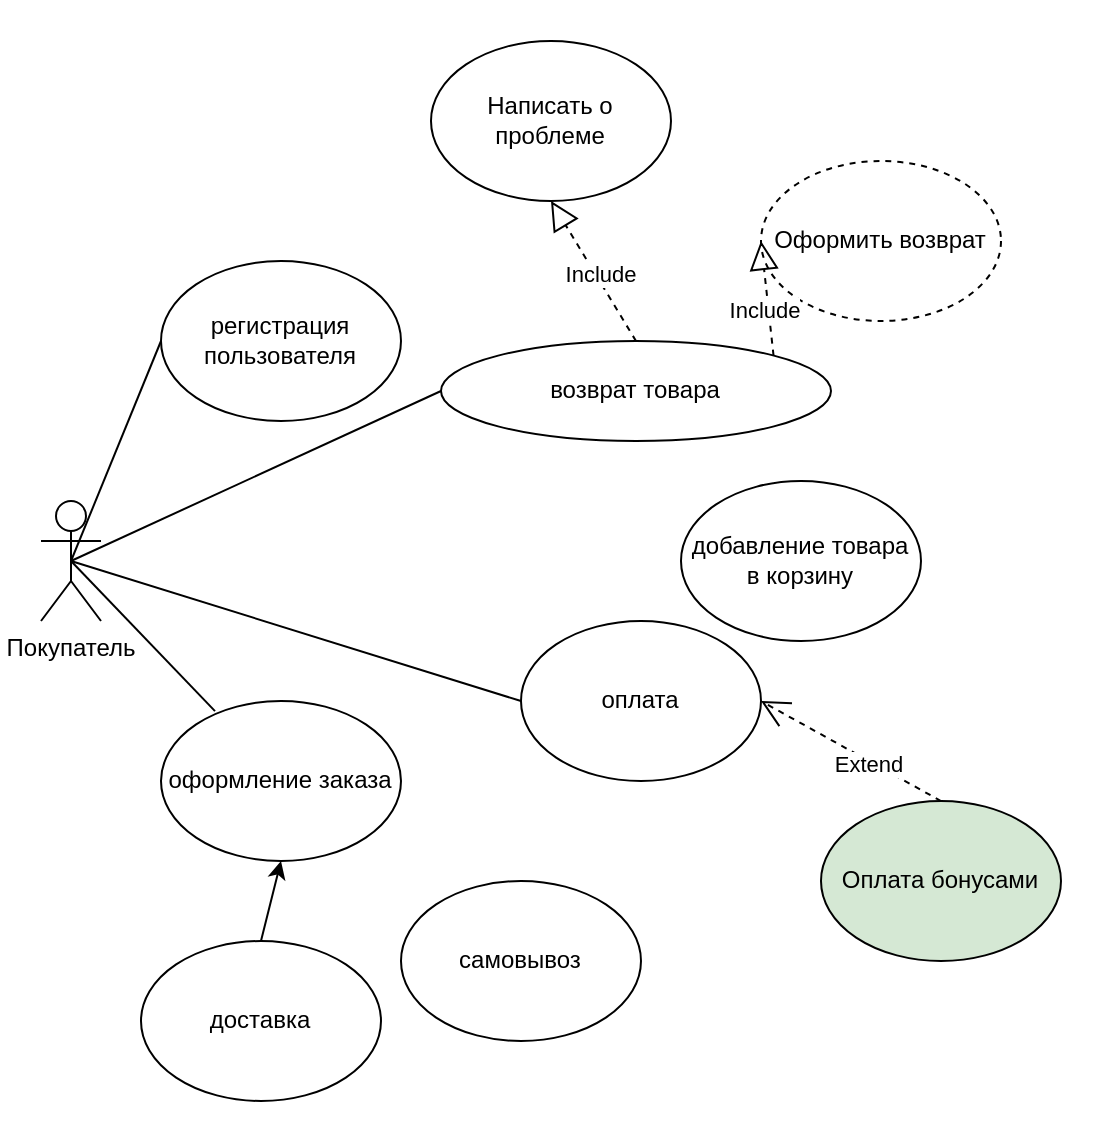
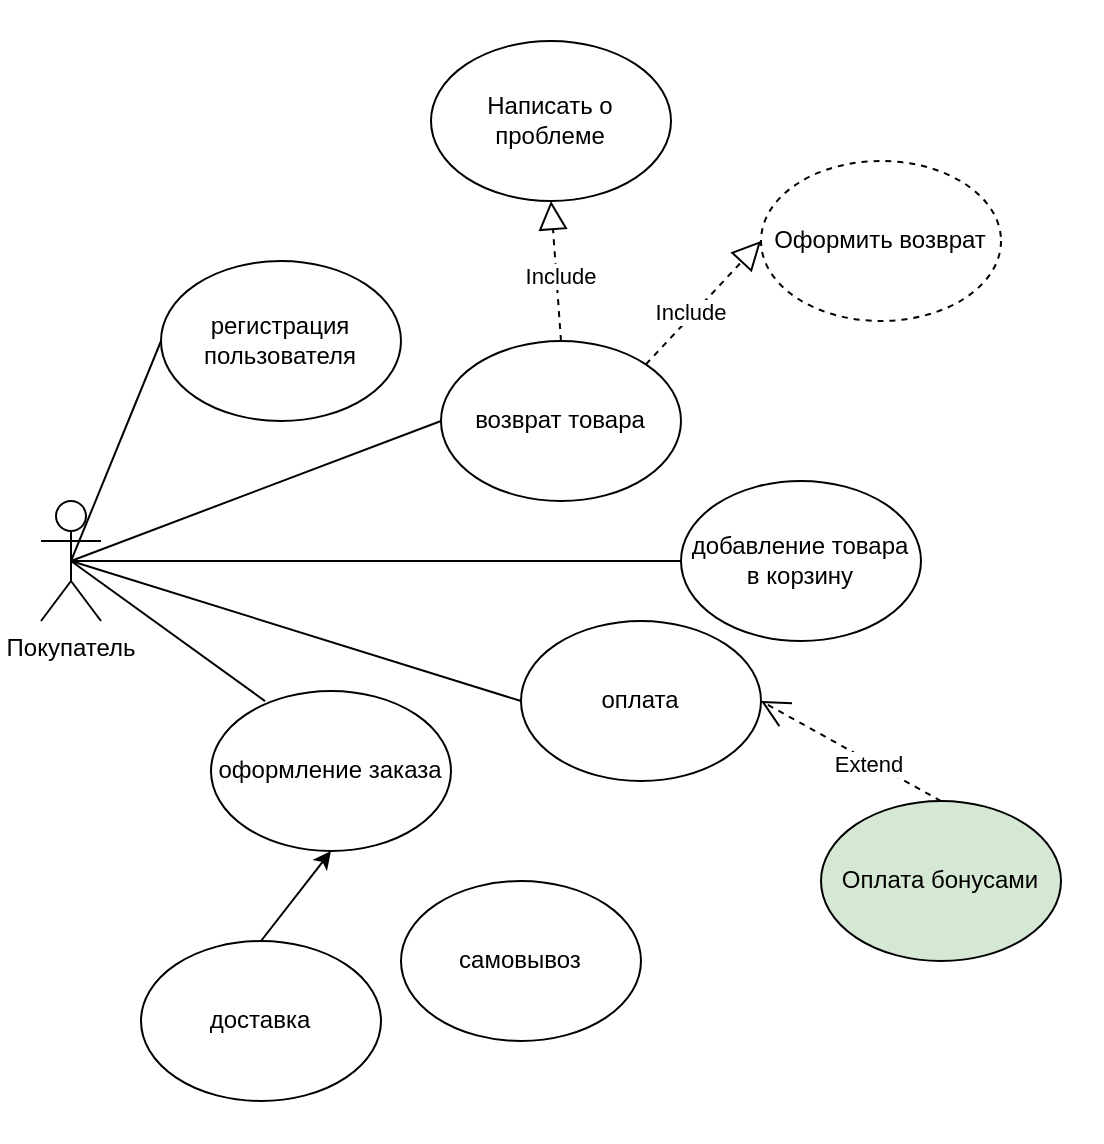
(636, 391) -> (561, 421)
none -> (385, 561)
(281, 781) -> (331, 771)
